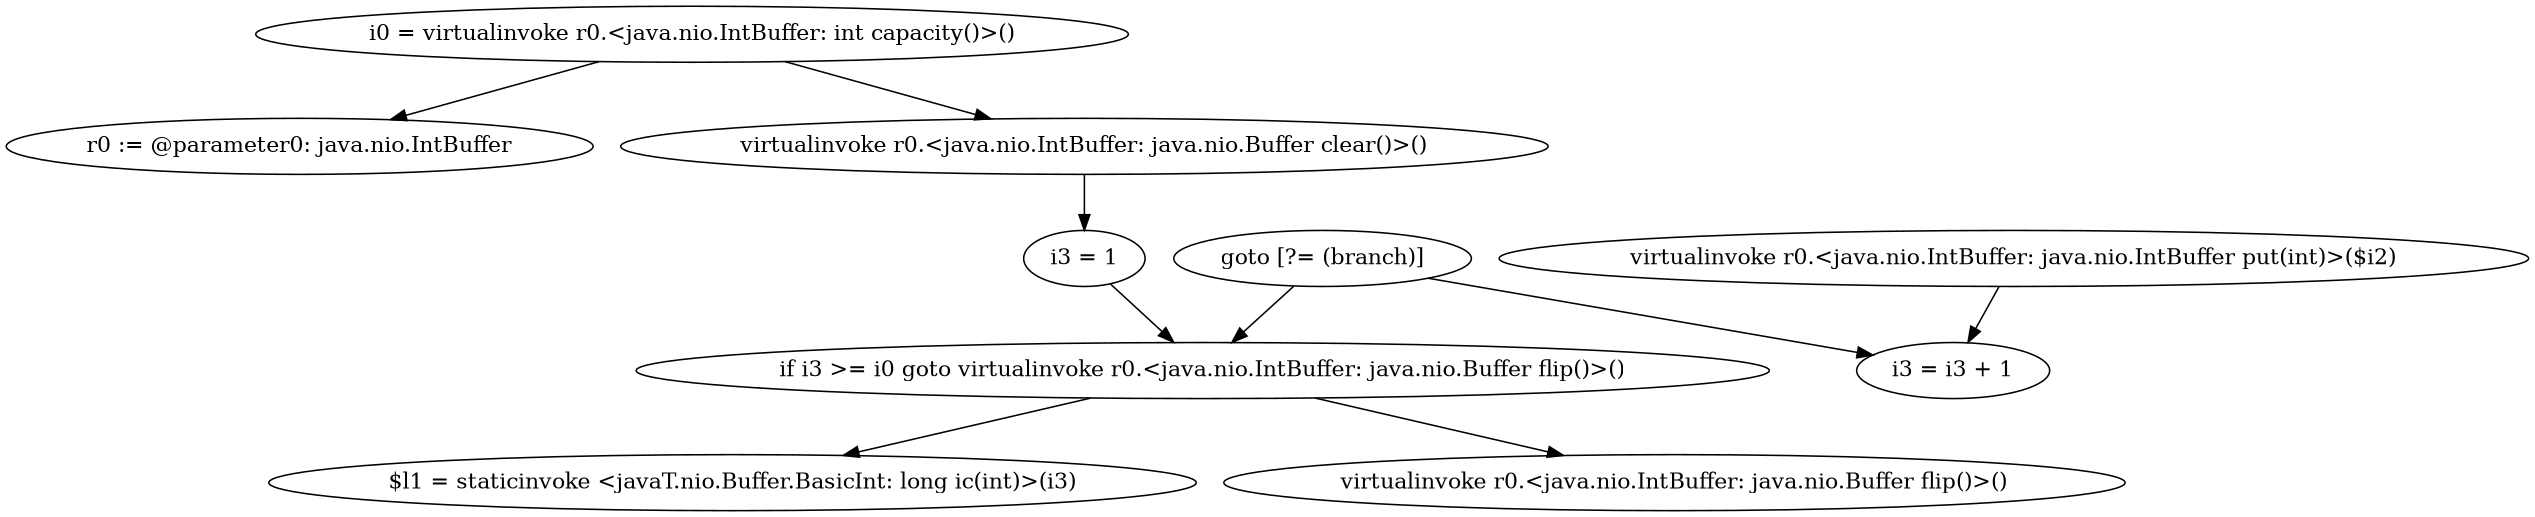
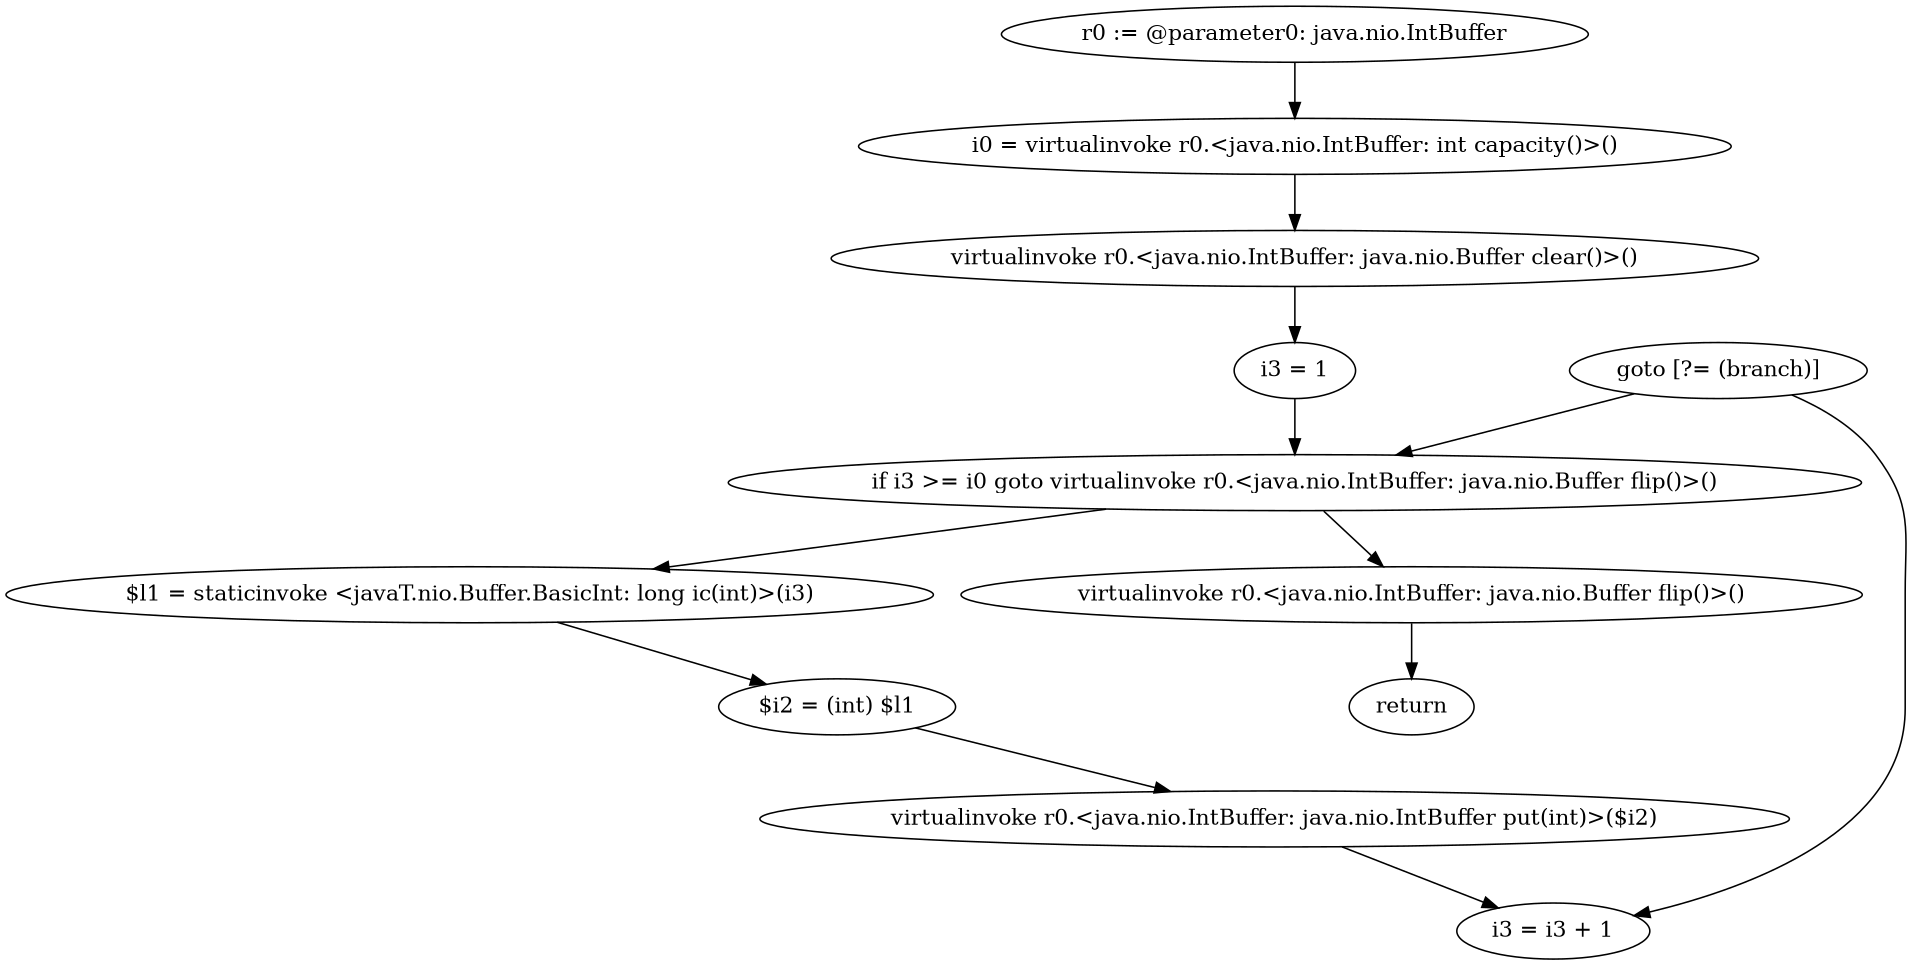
(502, 88) -> (1295, 83)
none -> (837, 707)
none -> (1412, 707)
